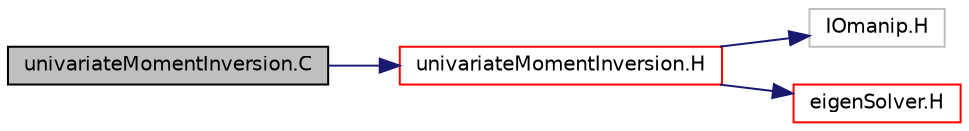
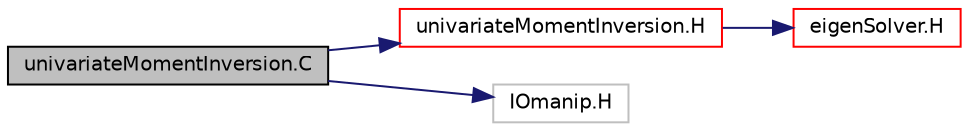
(755, 42) -> (401, 88)
